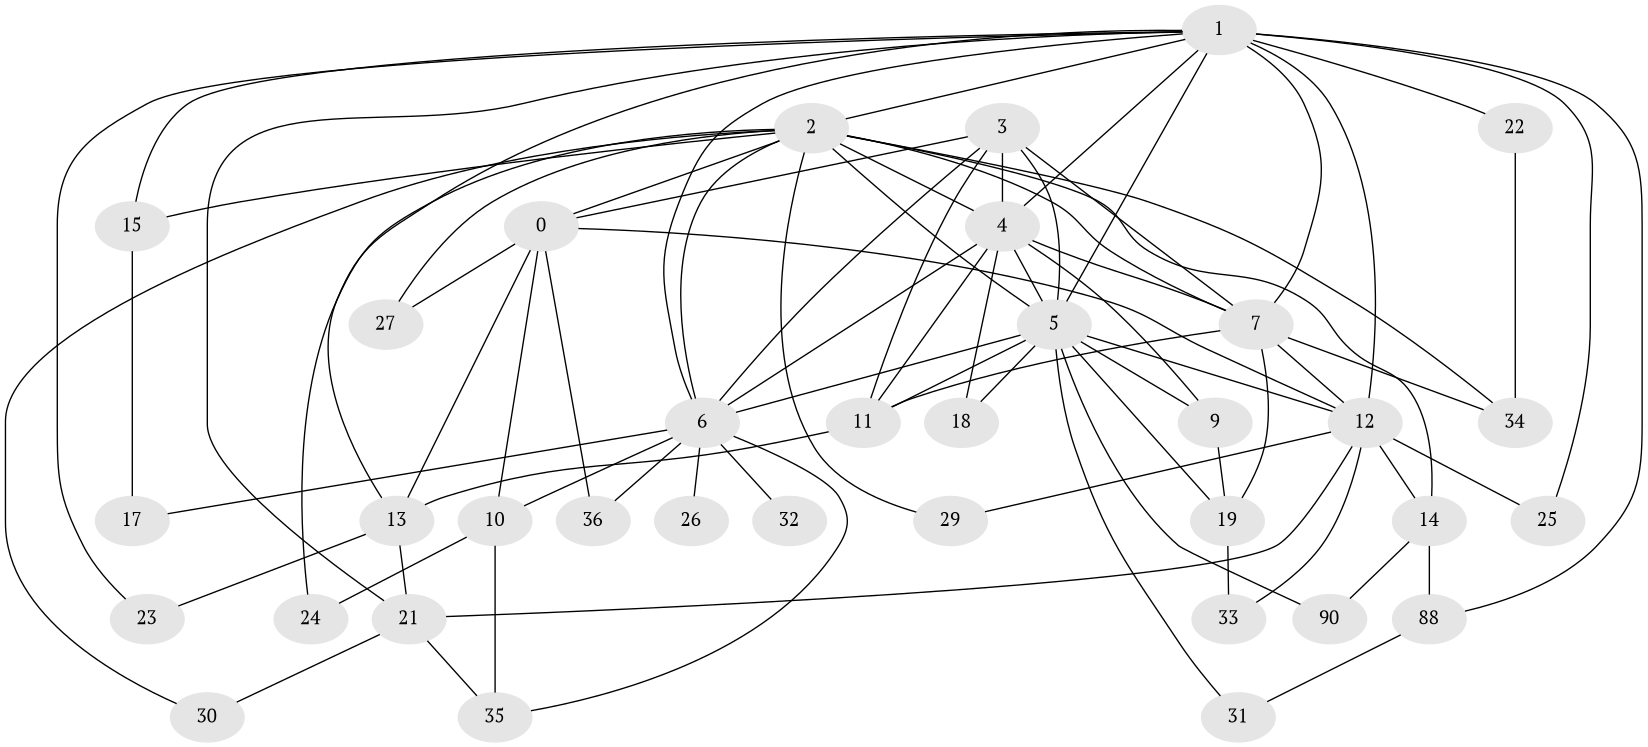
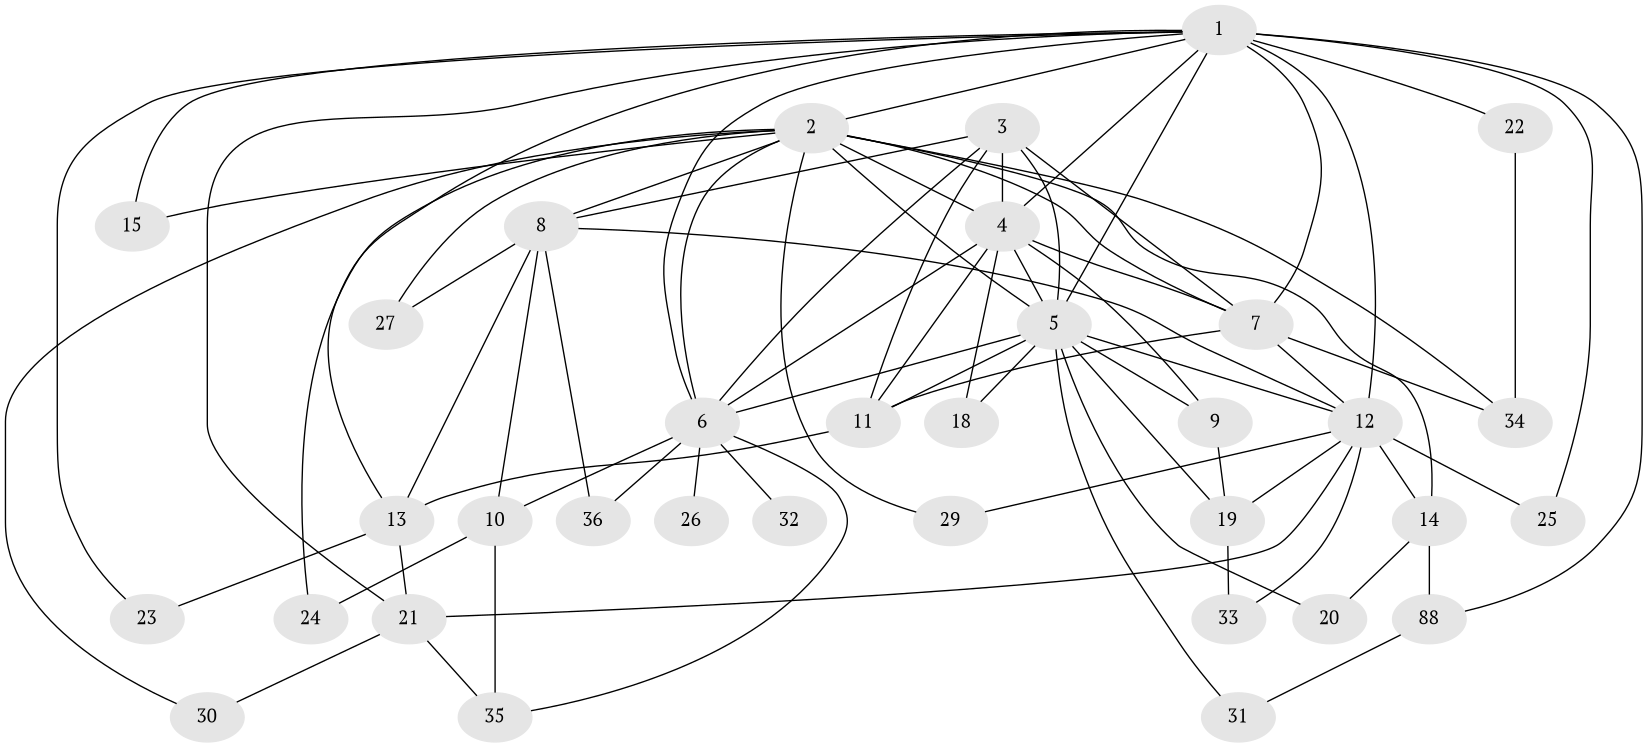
(541, 226) -> (541, 226)
(1268, 426) -> (1297, 472)
(132, 521) -> none
(1330, 619) -> (1330, 619)
